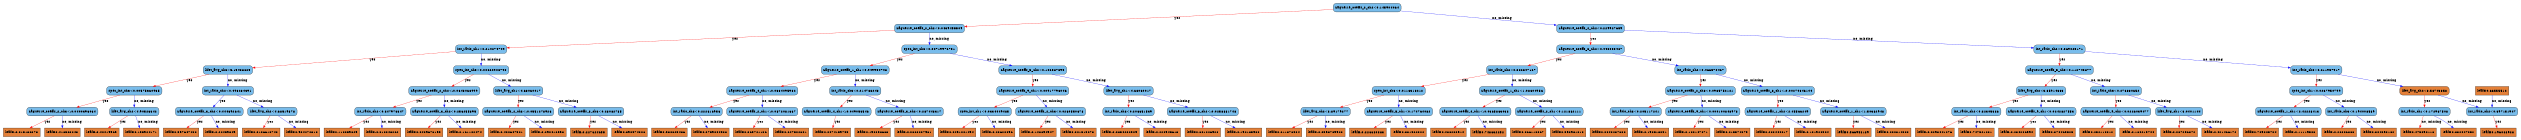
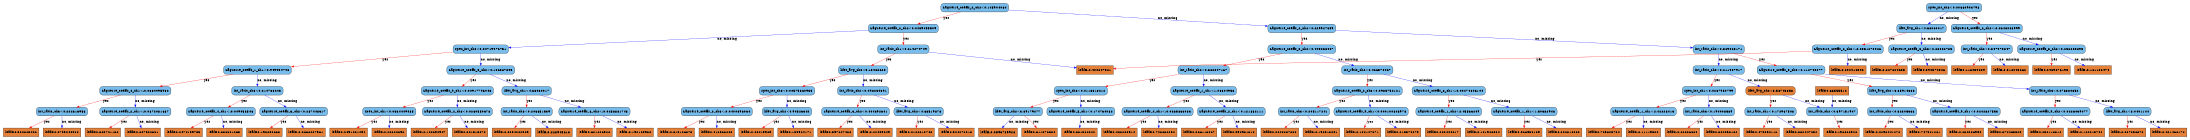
(481, 58) -> (1002, 60)
(219, 100) -> (860, 100)
(2432, 122) -> (1770, 122)
none -> (224, 132)
(1368, 132) -> none
